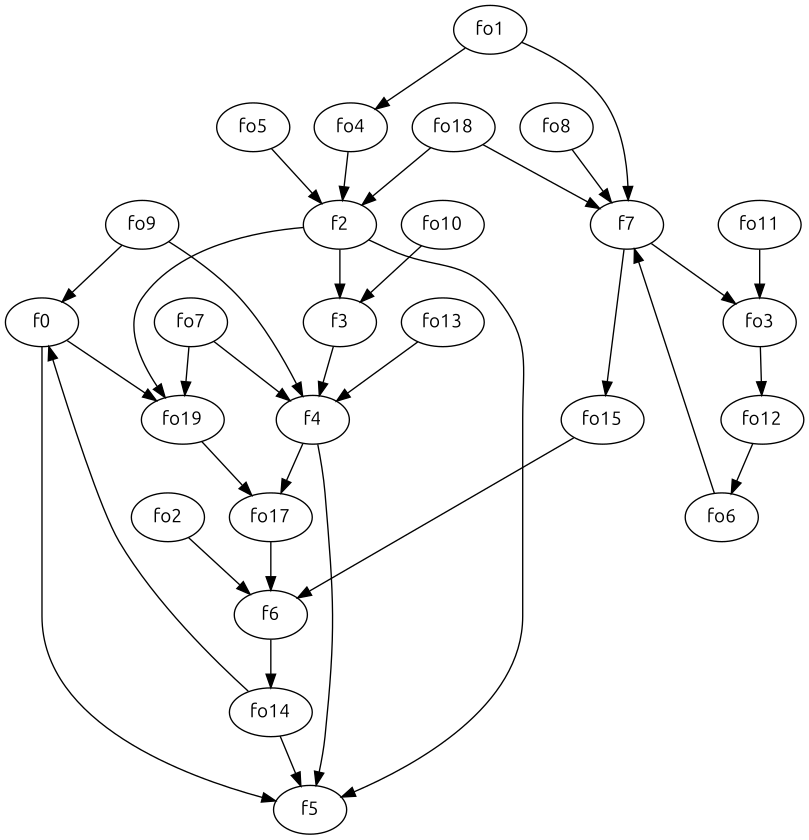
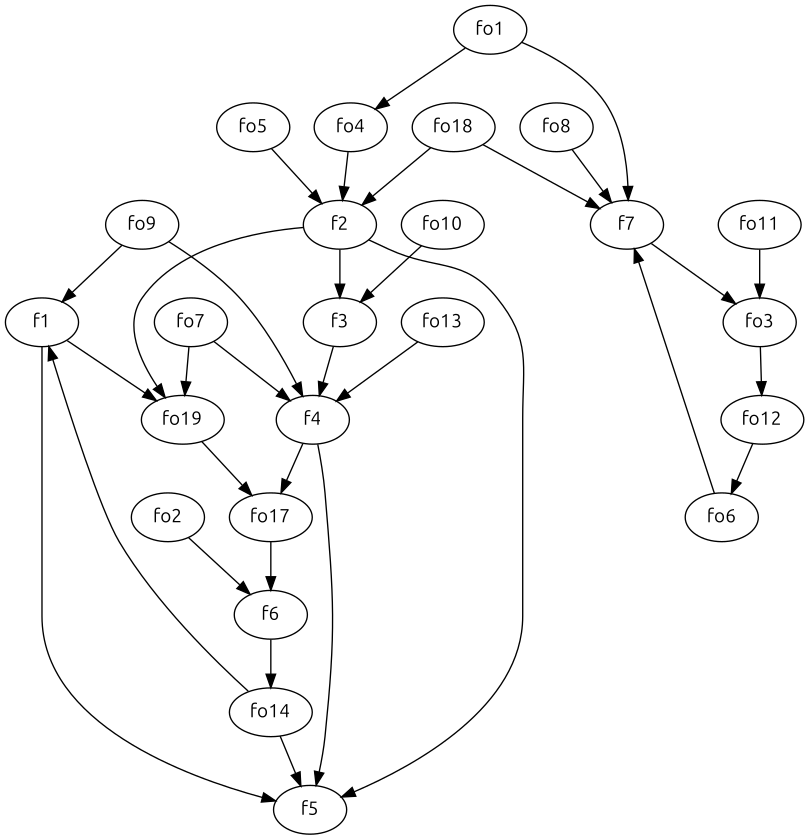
(42, 322) -> (42, 322)
(603, 420) -> none
